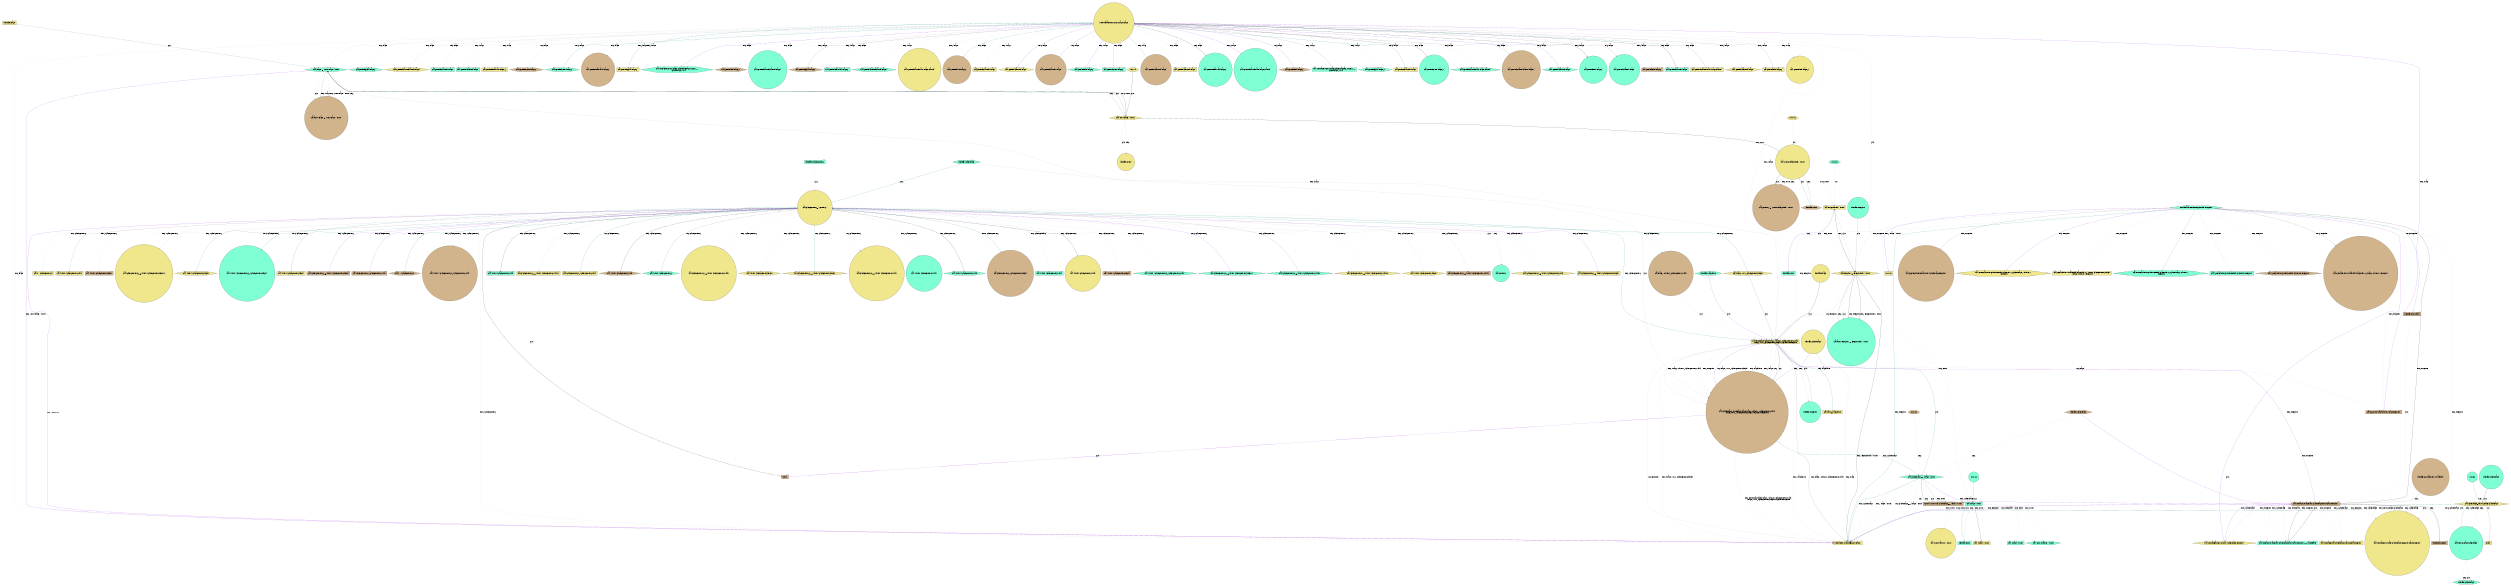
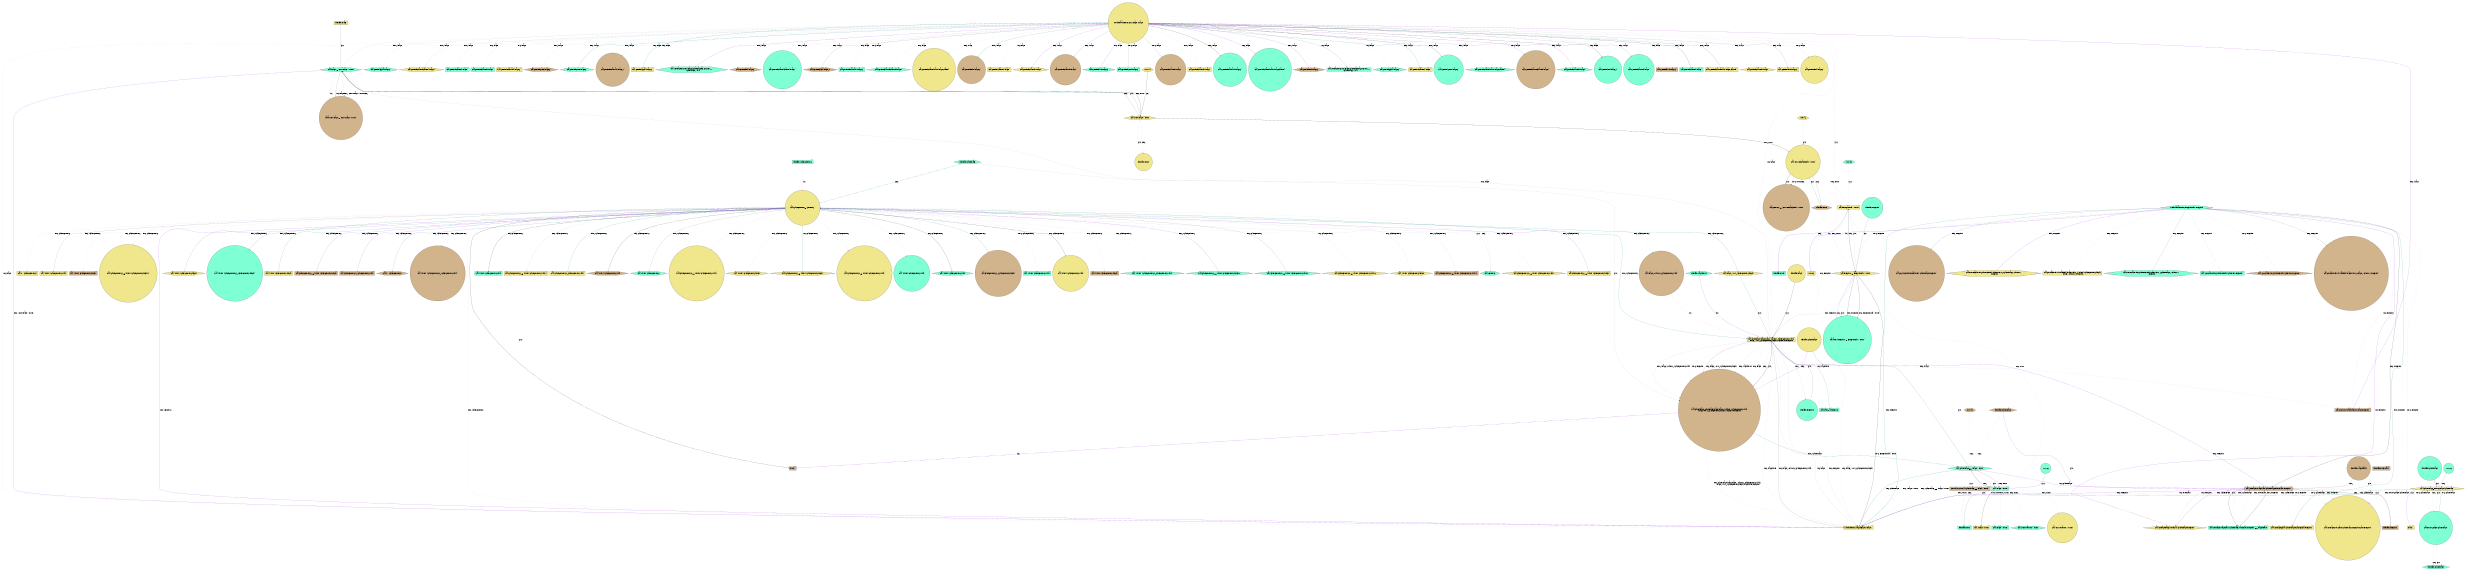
(2399, 230) -> (2404, 320)
(990, 234) -> (978, 234)
(1893, 234) -> (1846, 234)
(1501, 273) -> (1490, 273)
(1832, 412) -> (1829, 410)
(2431, 477) -> (2359, 468)
